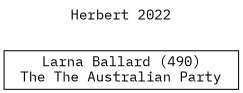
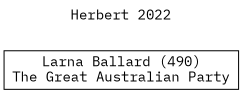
(121, 70) -> (121, 70)
